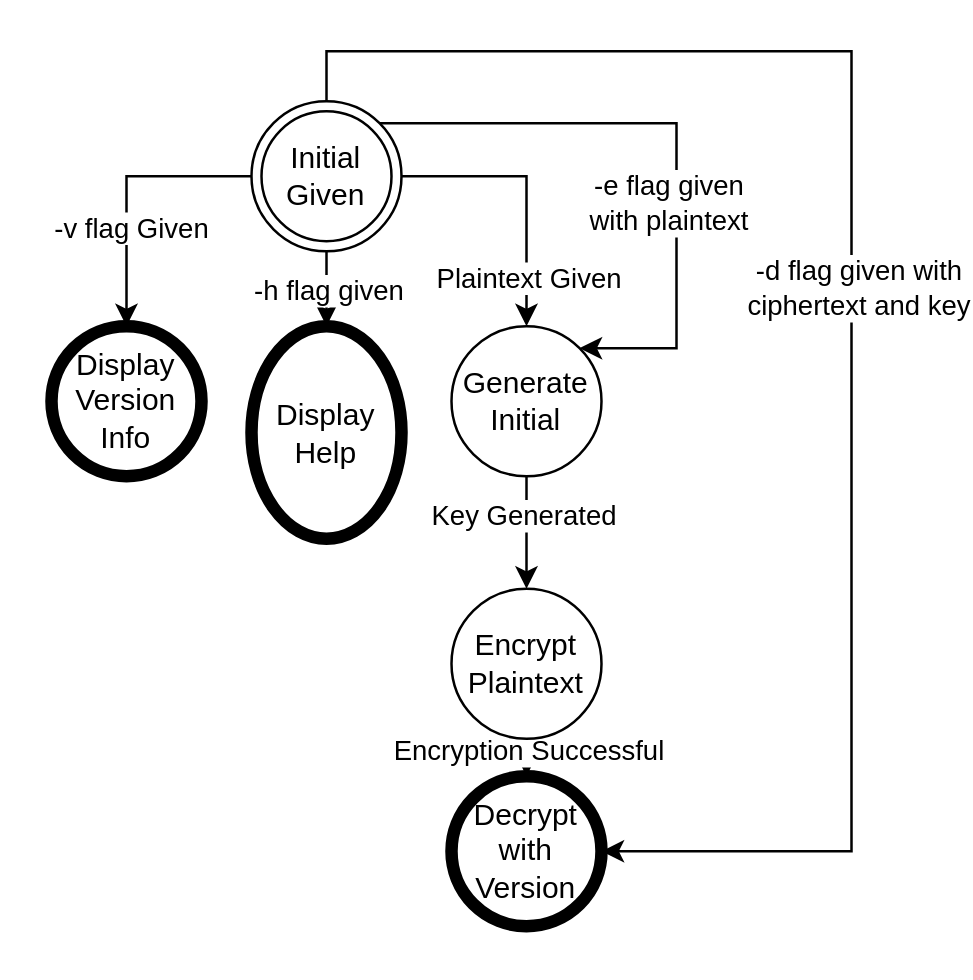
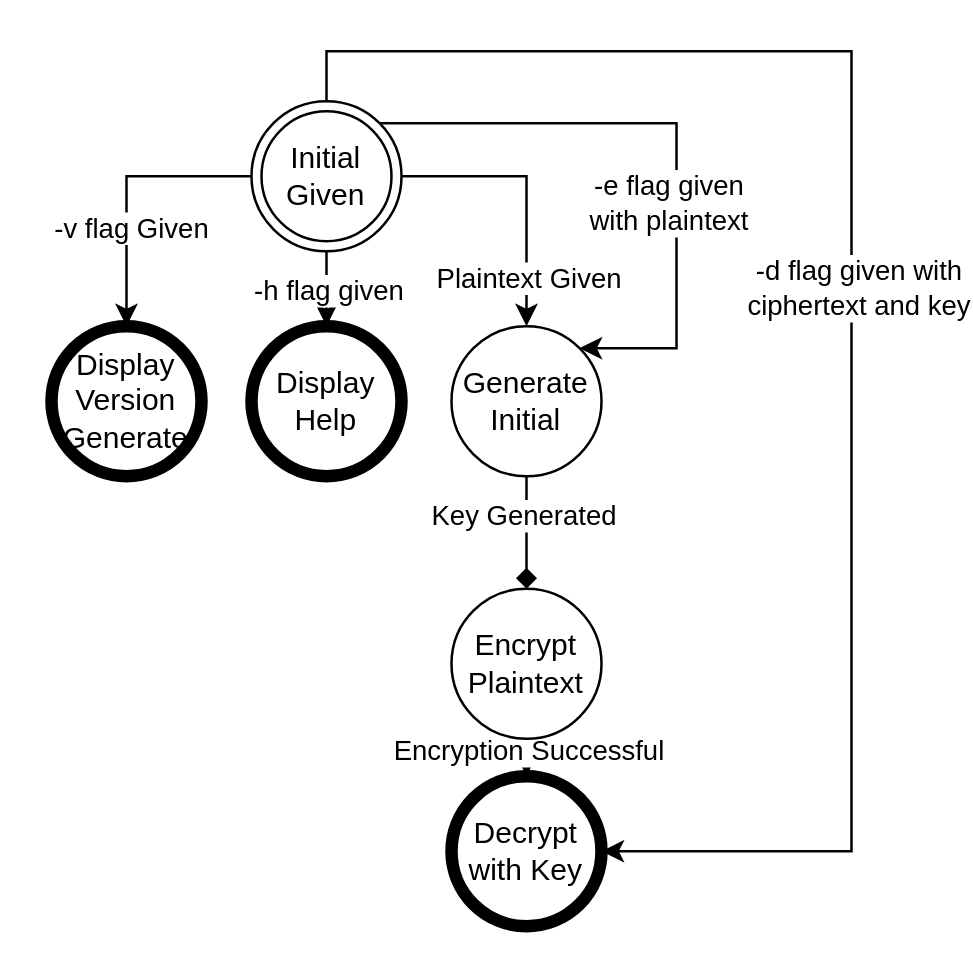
(126, 401) -> (126, 401)
(326, 433) -> (326, 401)
(526, 569) -> (526, 568)
(526, 851) -> (526, 851)
